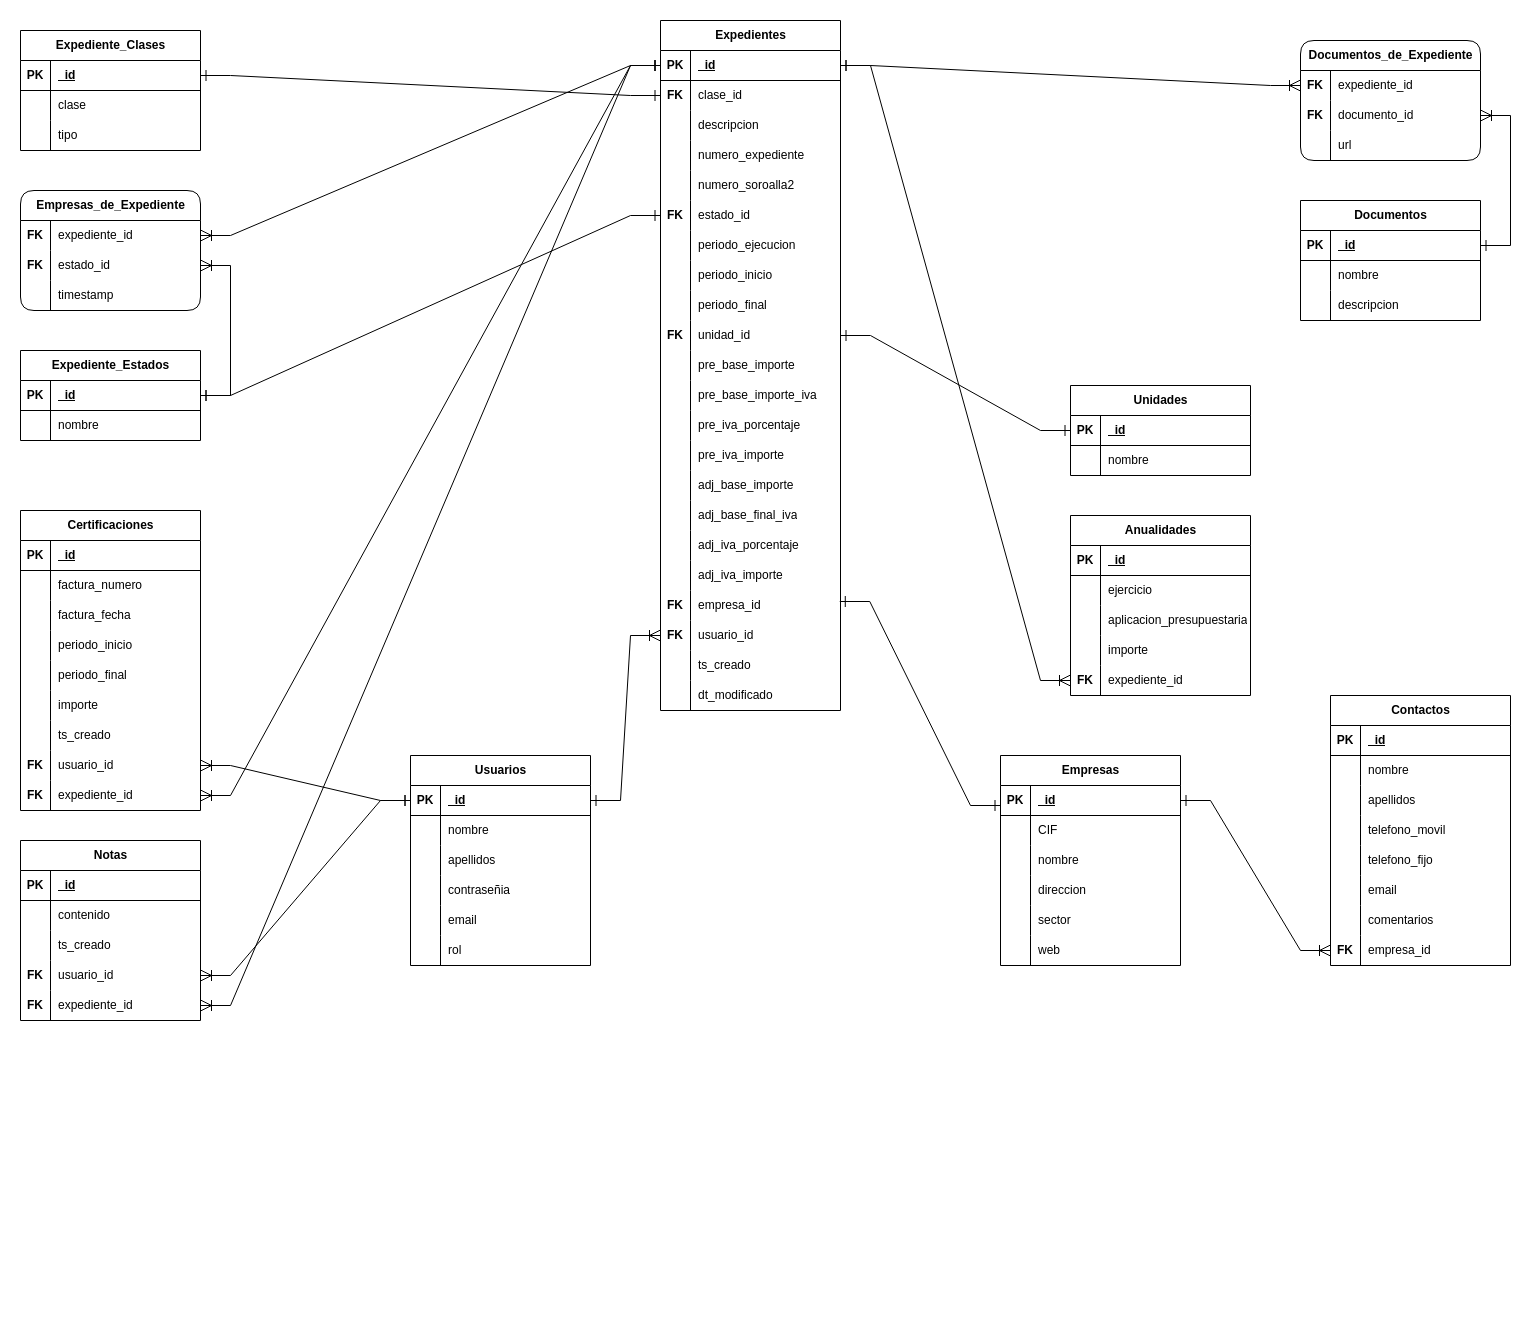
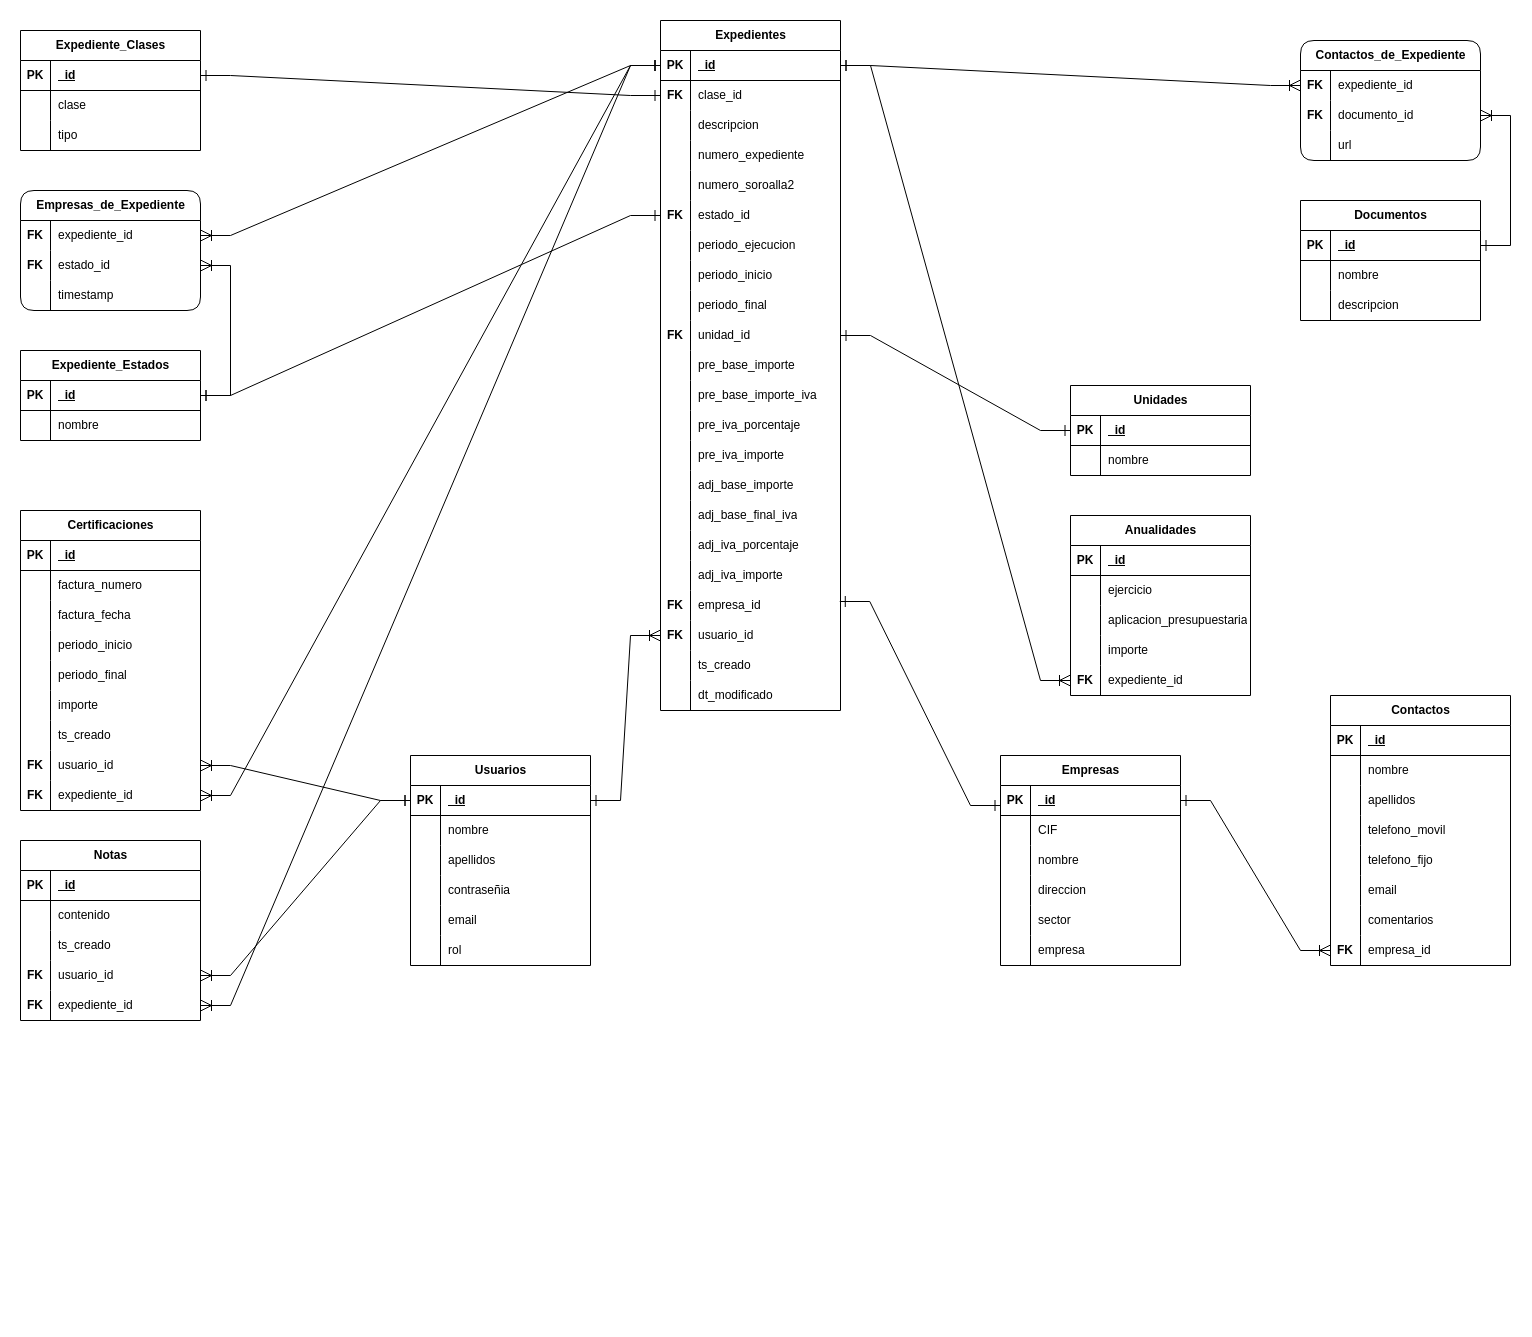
(1391, 56) -> (1391, 56)
(1049, 951) -> (1062, 951)
